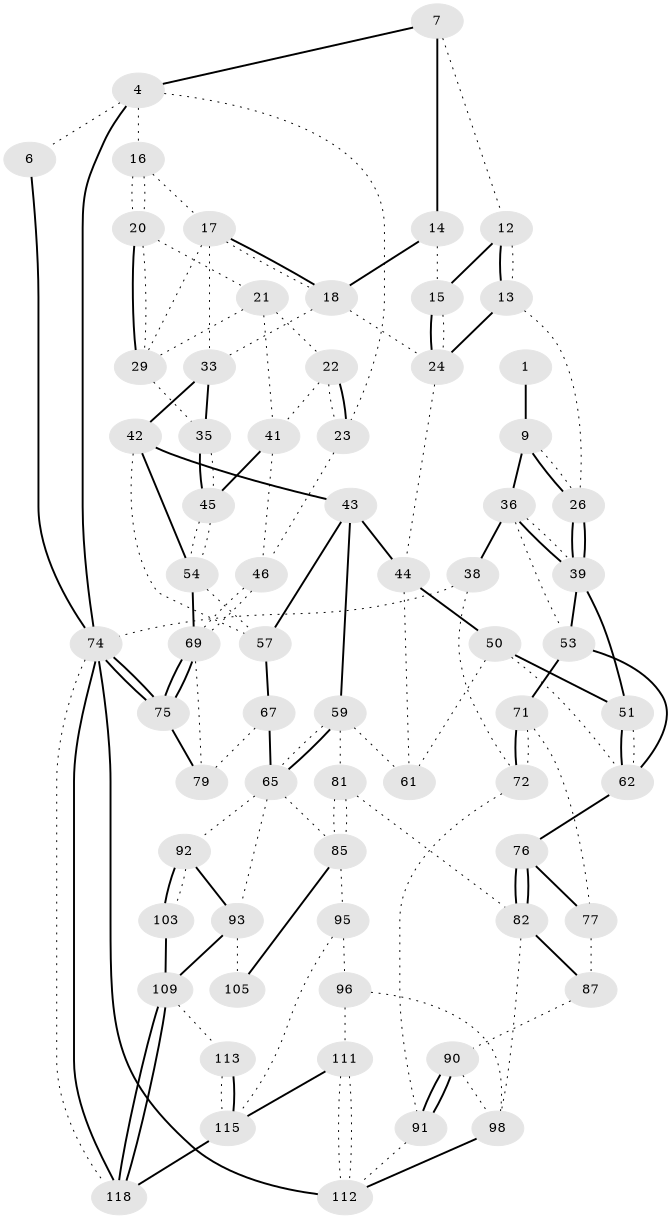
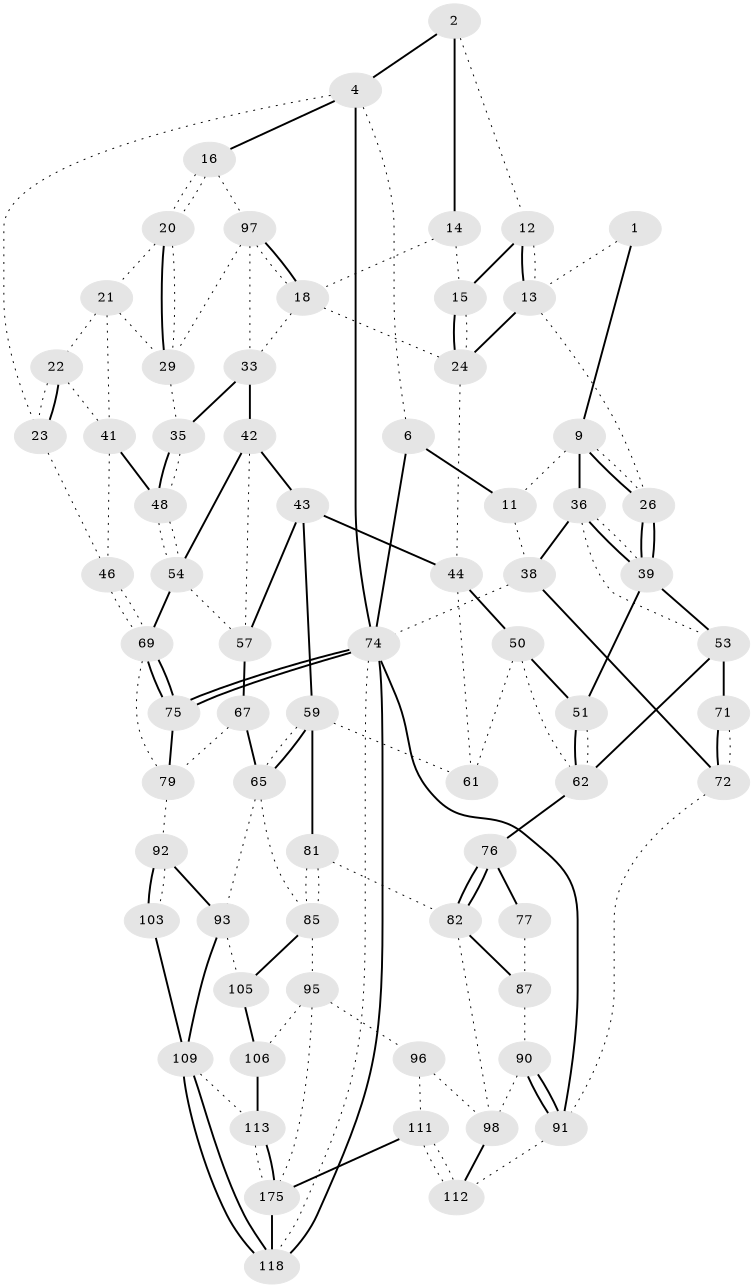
(437, 21) -> (455, 21)
(138, 125) -> (283, 125)
(210, 229) -> (250, 229)
(391, 259) -> (379, 263)
none -> (582, 263)
(209, 506) -> (161, 506)
none -> (510, 506)
(464, 680) -> (627, 679)
(340, 748) -> (312, 782)
(571, 808) -> none
(228, 817) -> (165, 817)
(112, 984) -> (544, 850)
none -> (258, 1059)
(228, 1128) -> (272, 1198)
